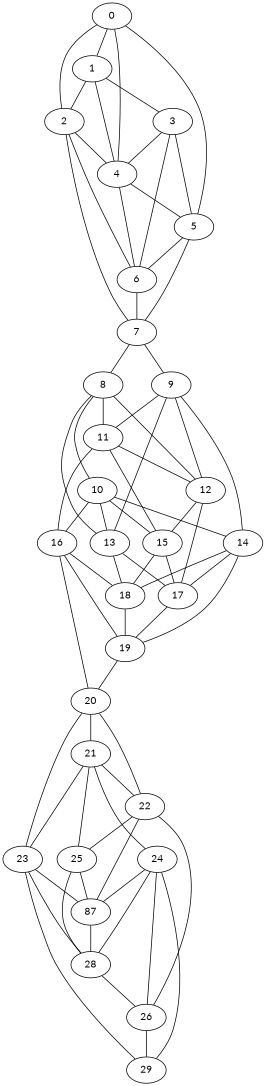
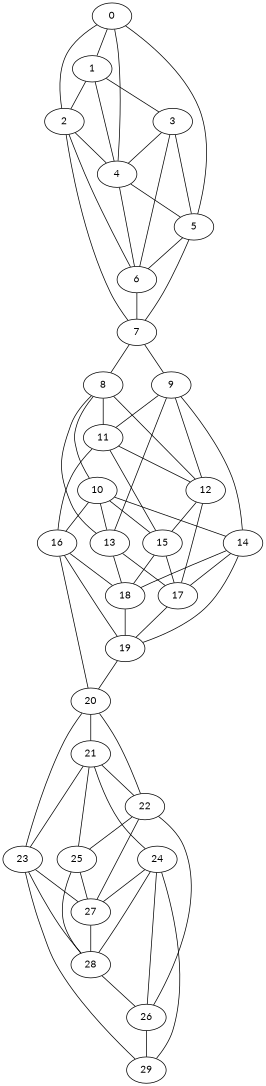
(91, 912) -> (91, 912)
